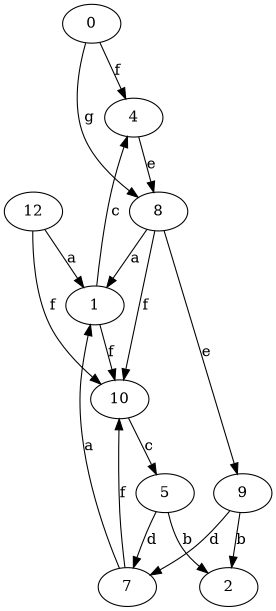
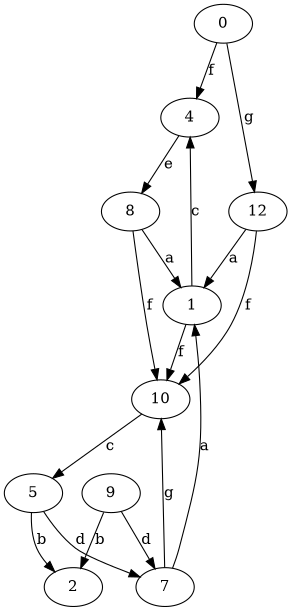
(80, 125) -> (240, 112)
(199, 347) -> none
(123, 493) -> (169, 493)
